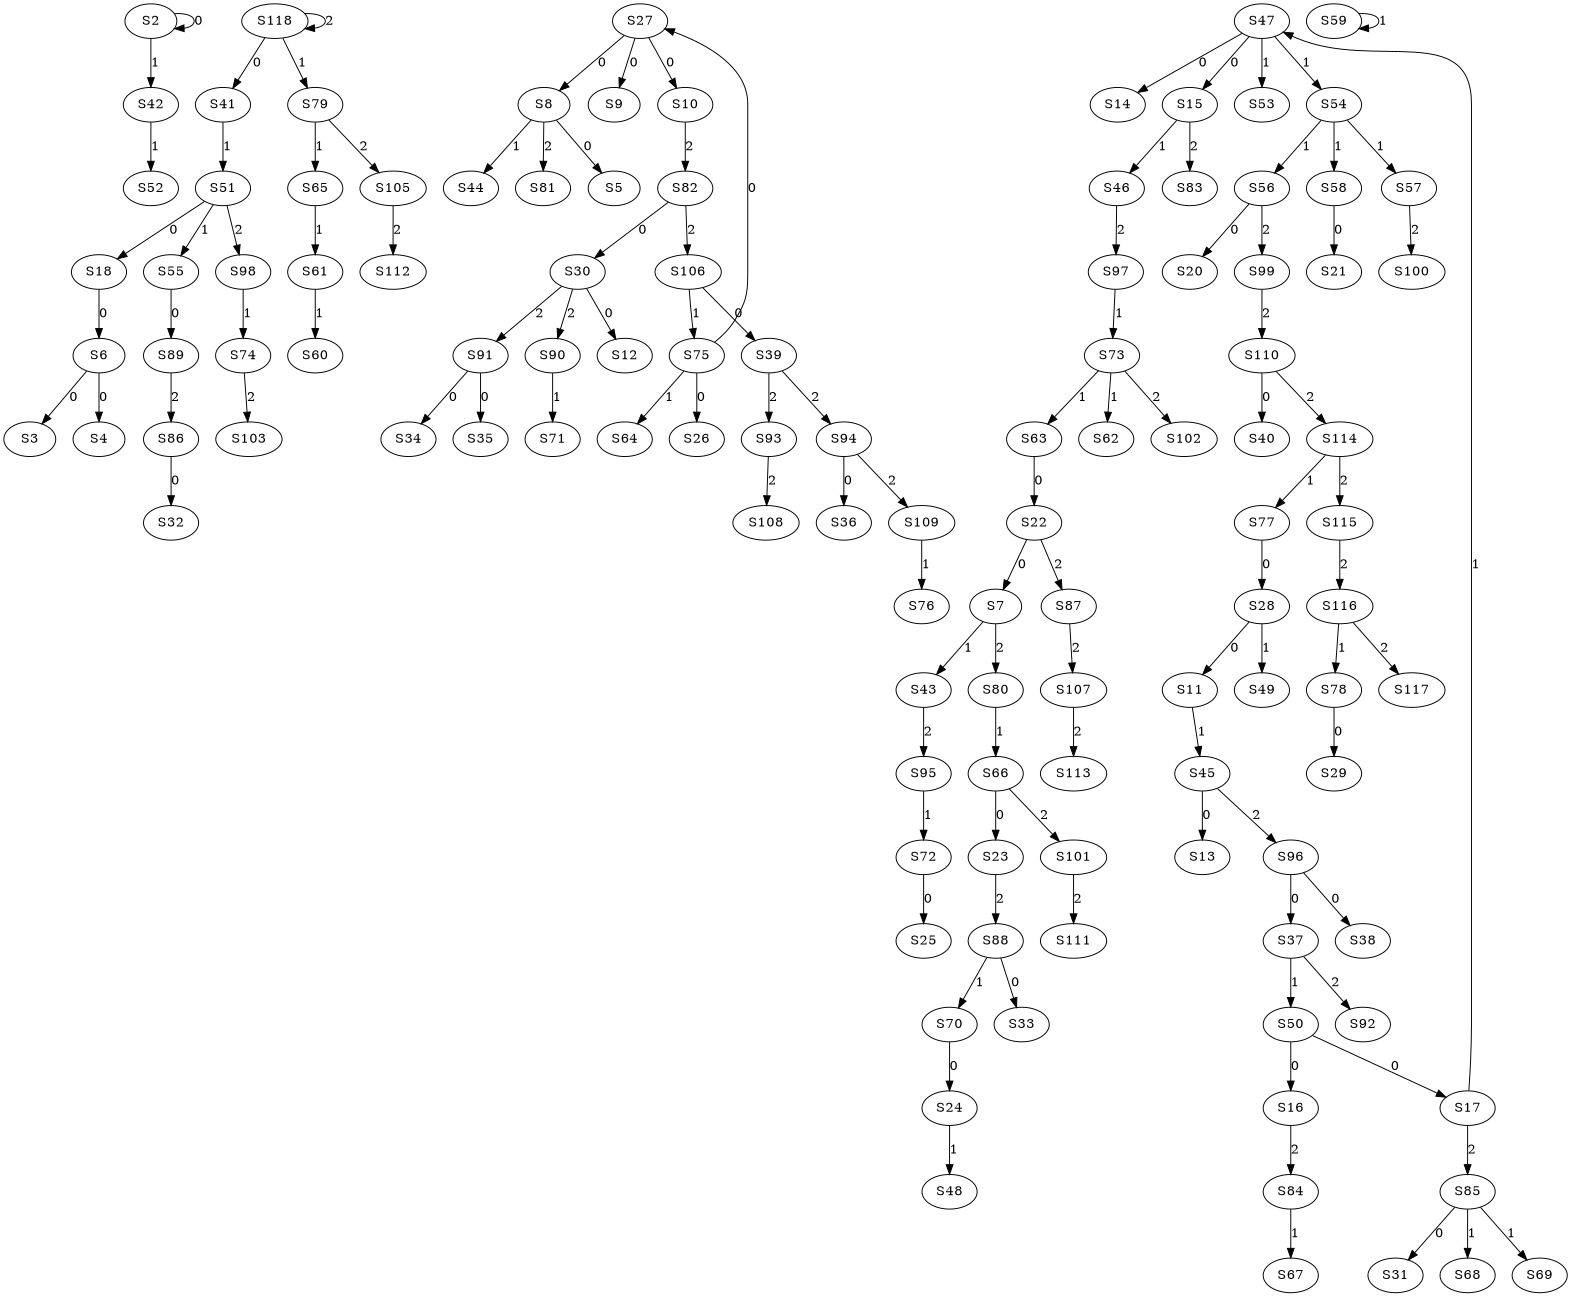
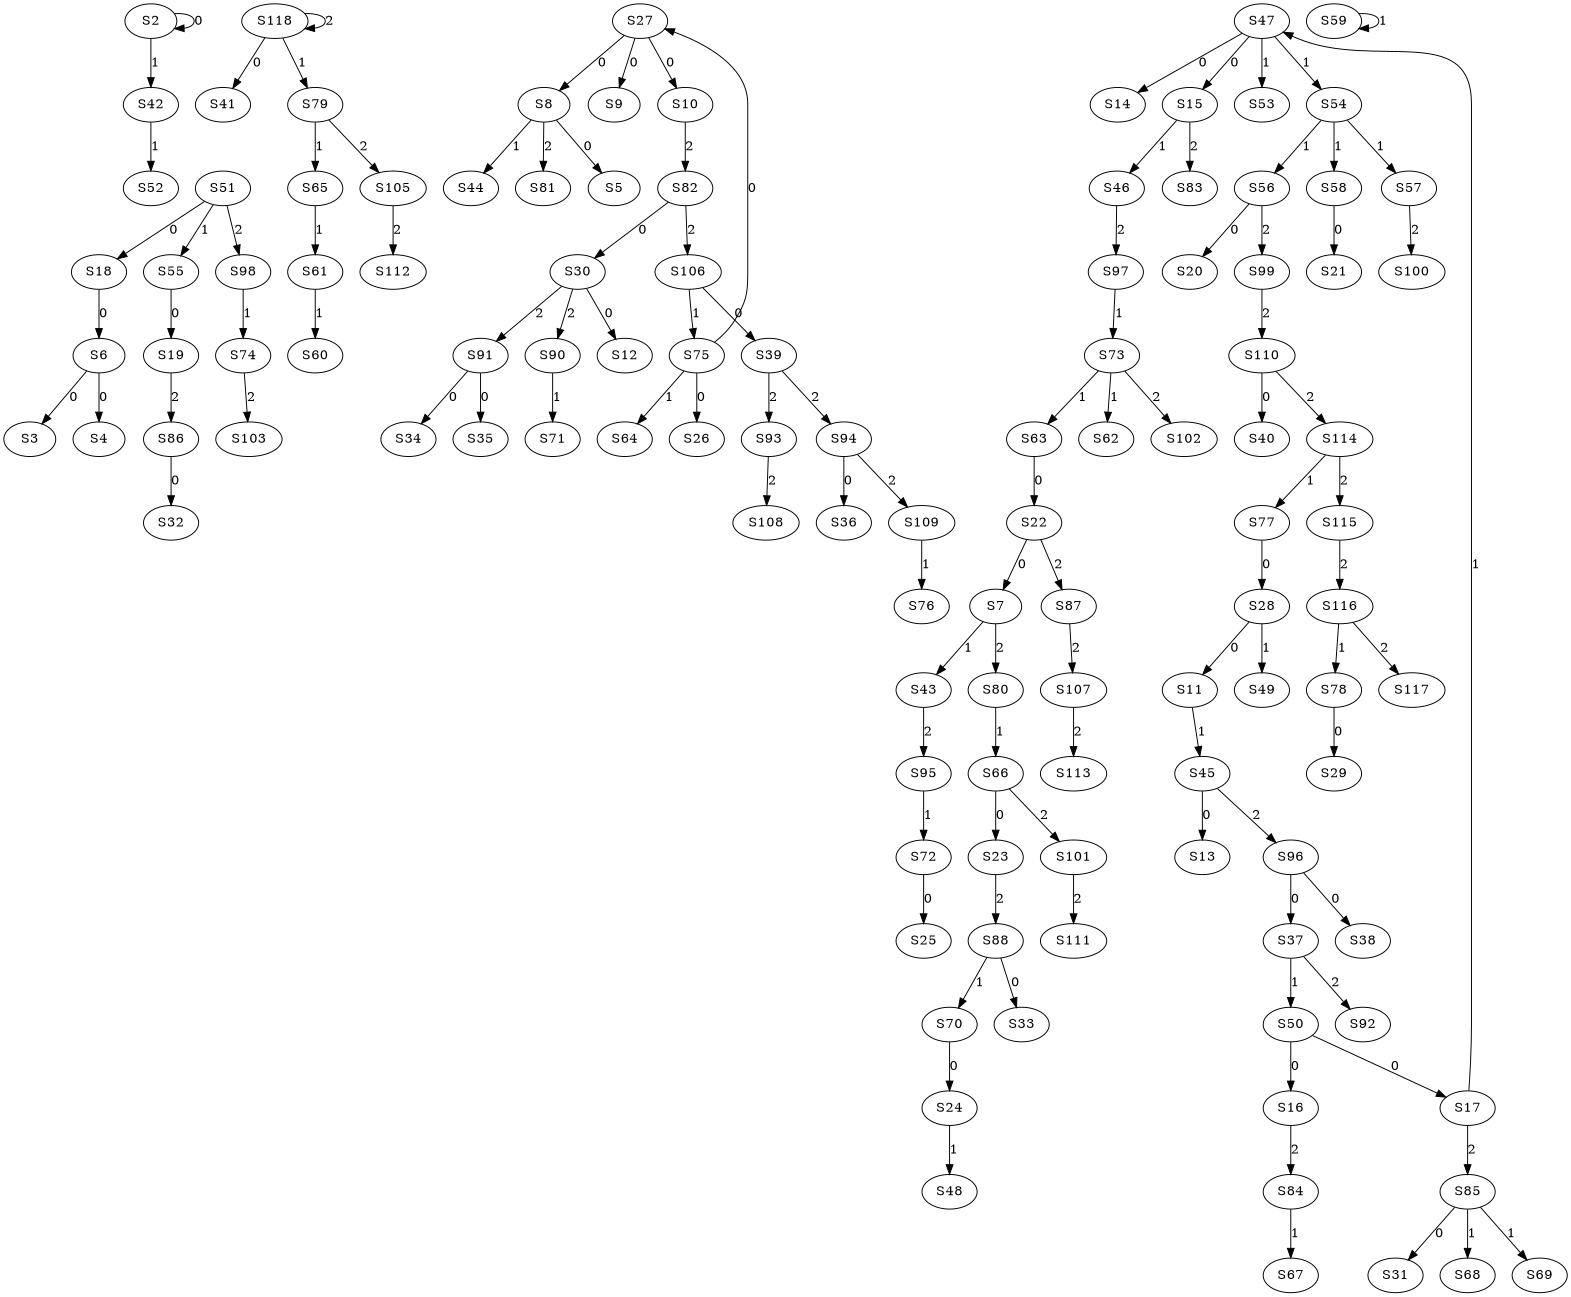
(223, 142) -> none
(171, 356) -> (171, 356)
